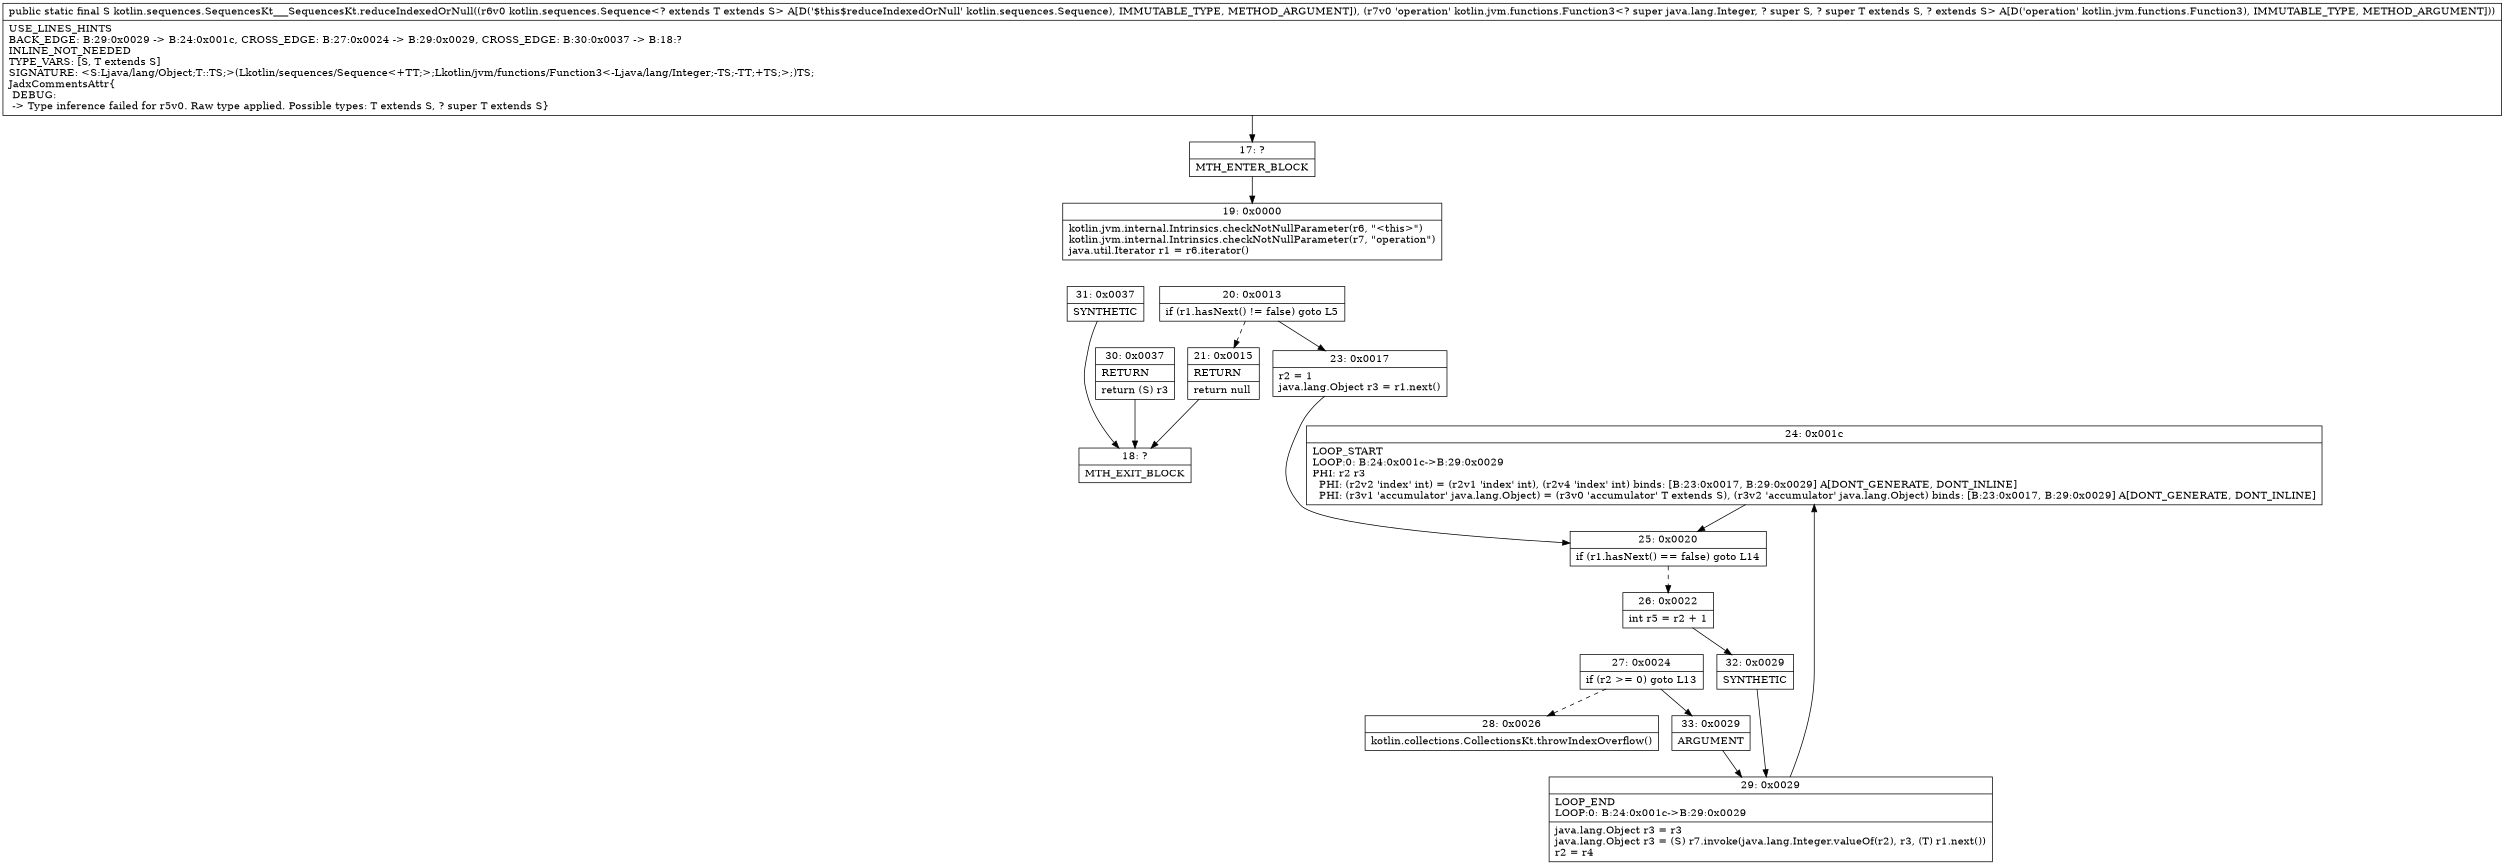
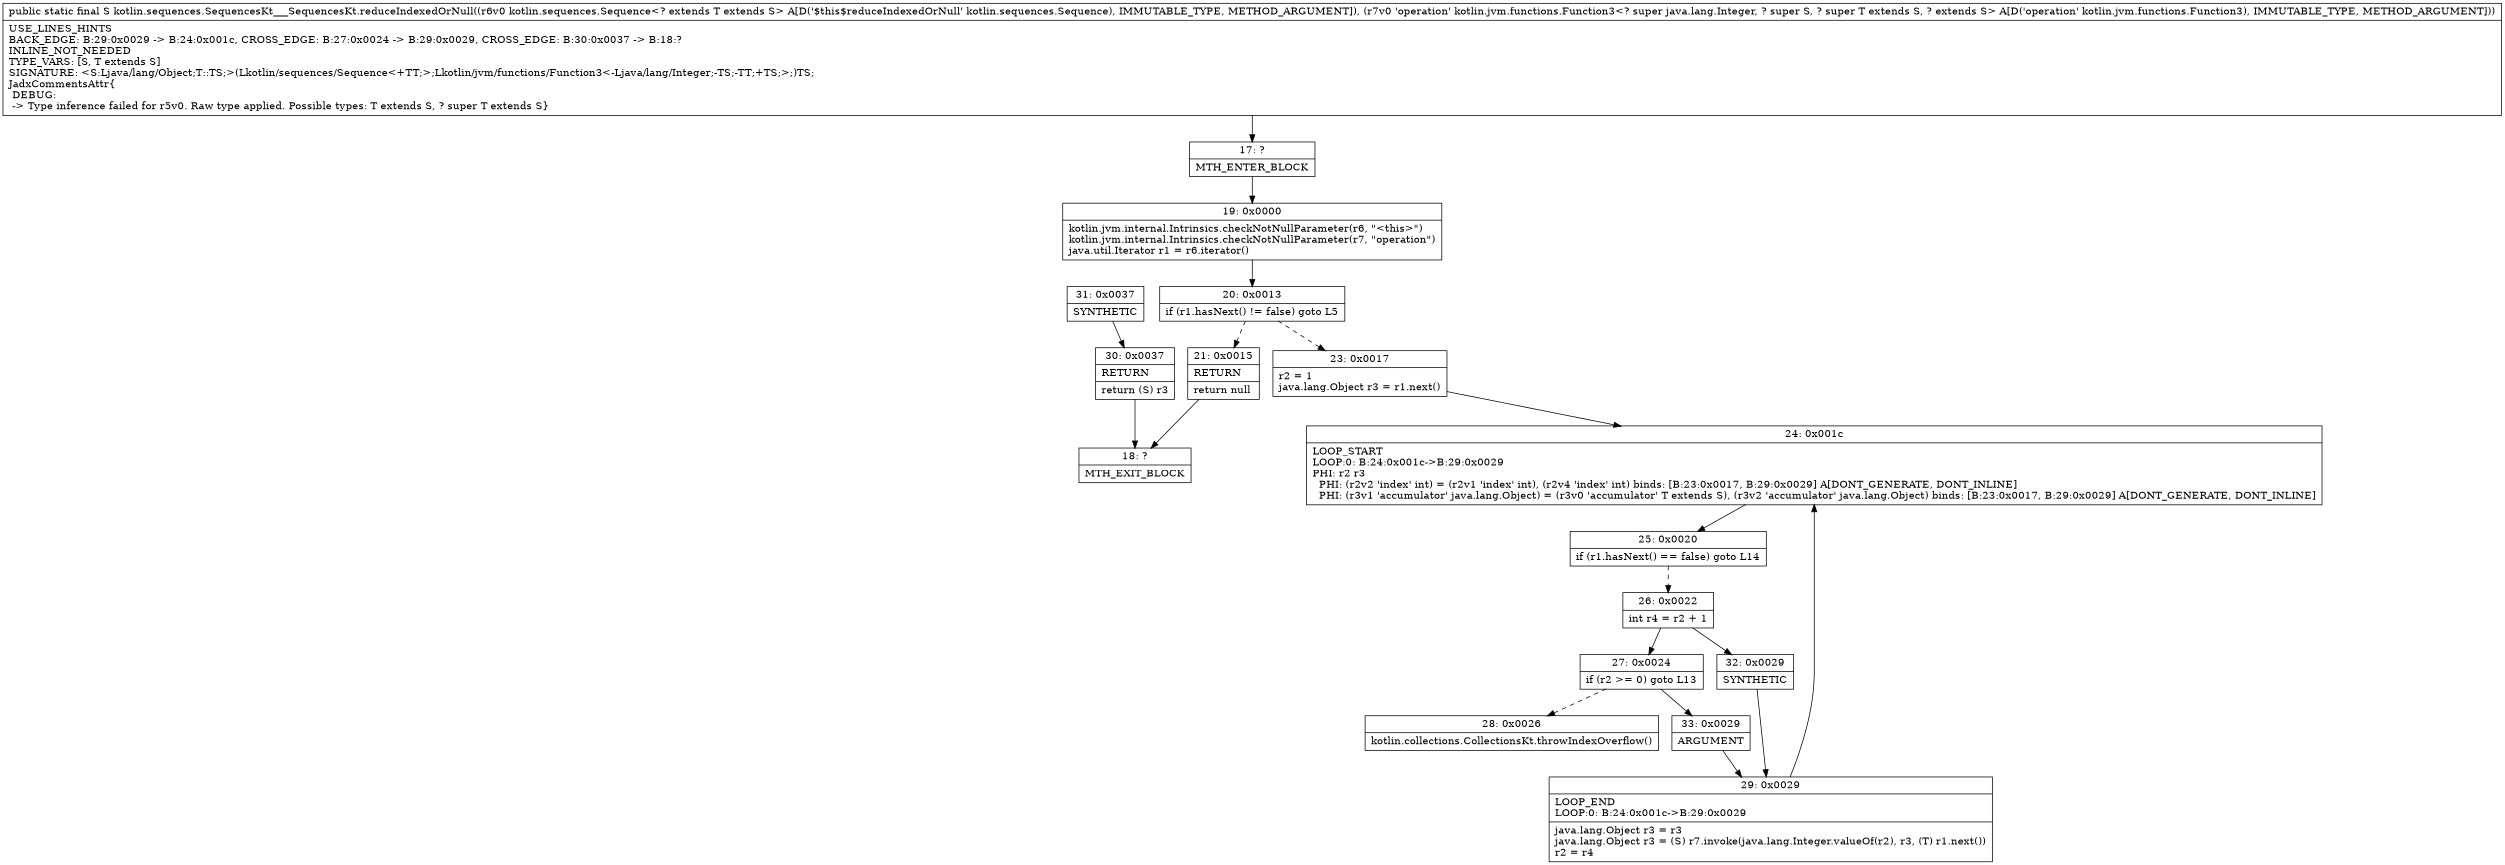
none -> (1252, 270)
(1299, 334) -> (1299, 334)
(1085, 385) -> (1117, 331)
(1368, 524) -> (1530, 408)
(1668, 619) -> (1668, 619)
none -> (1656, 638)
